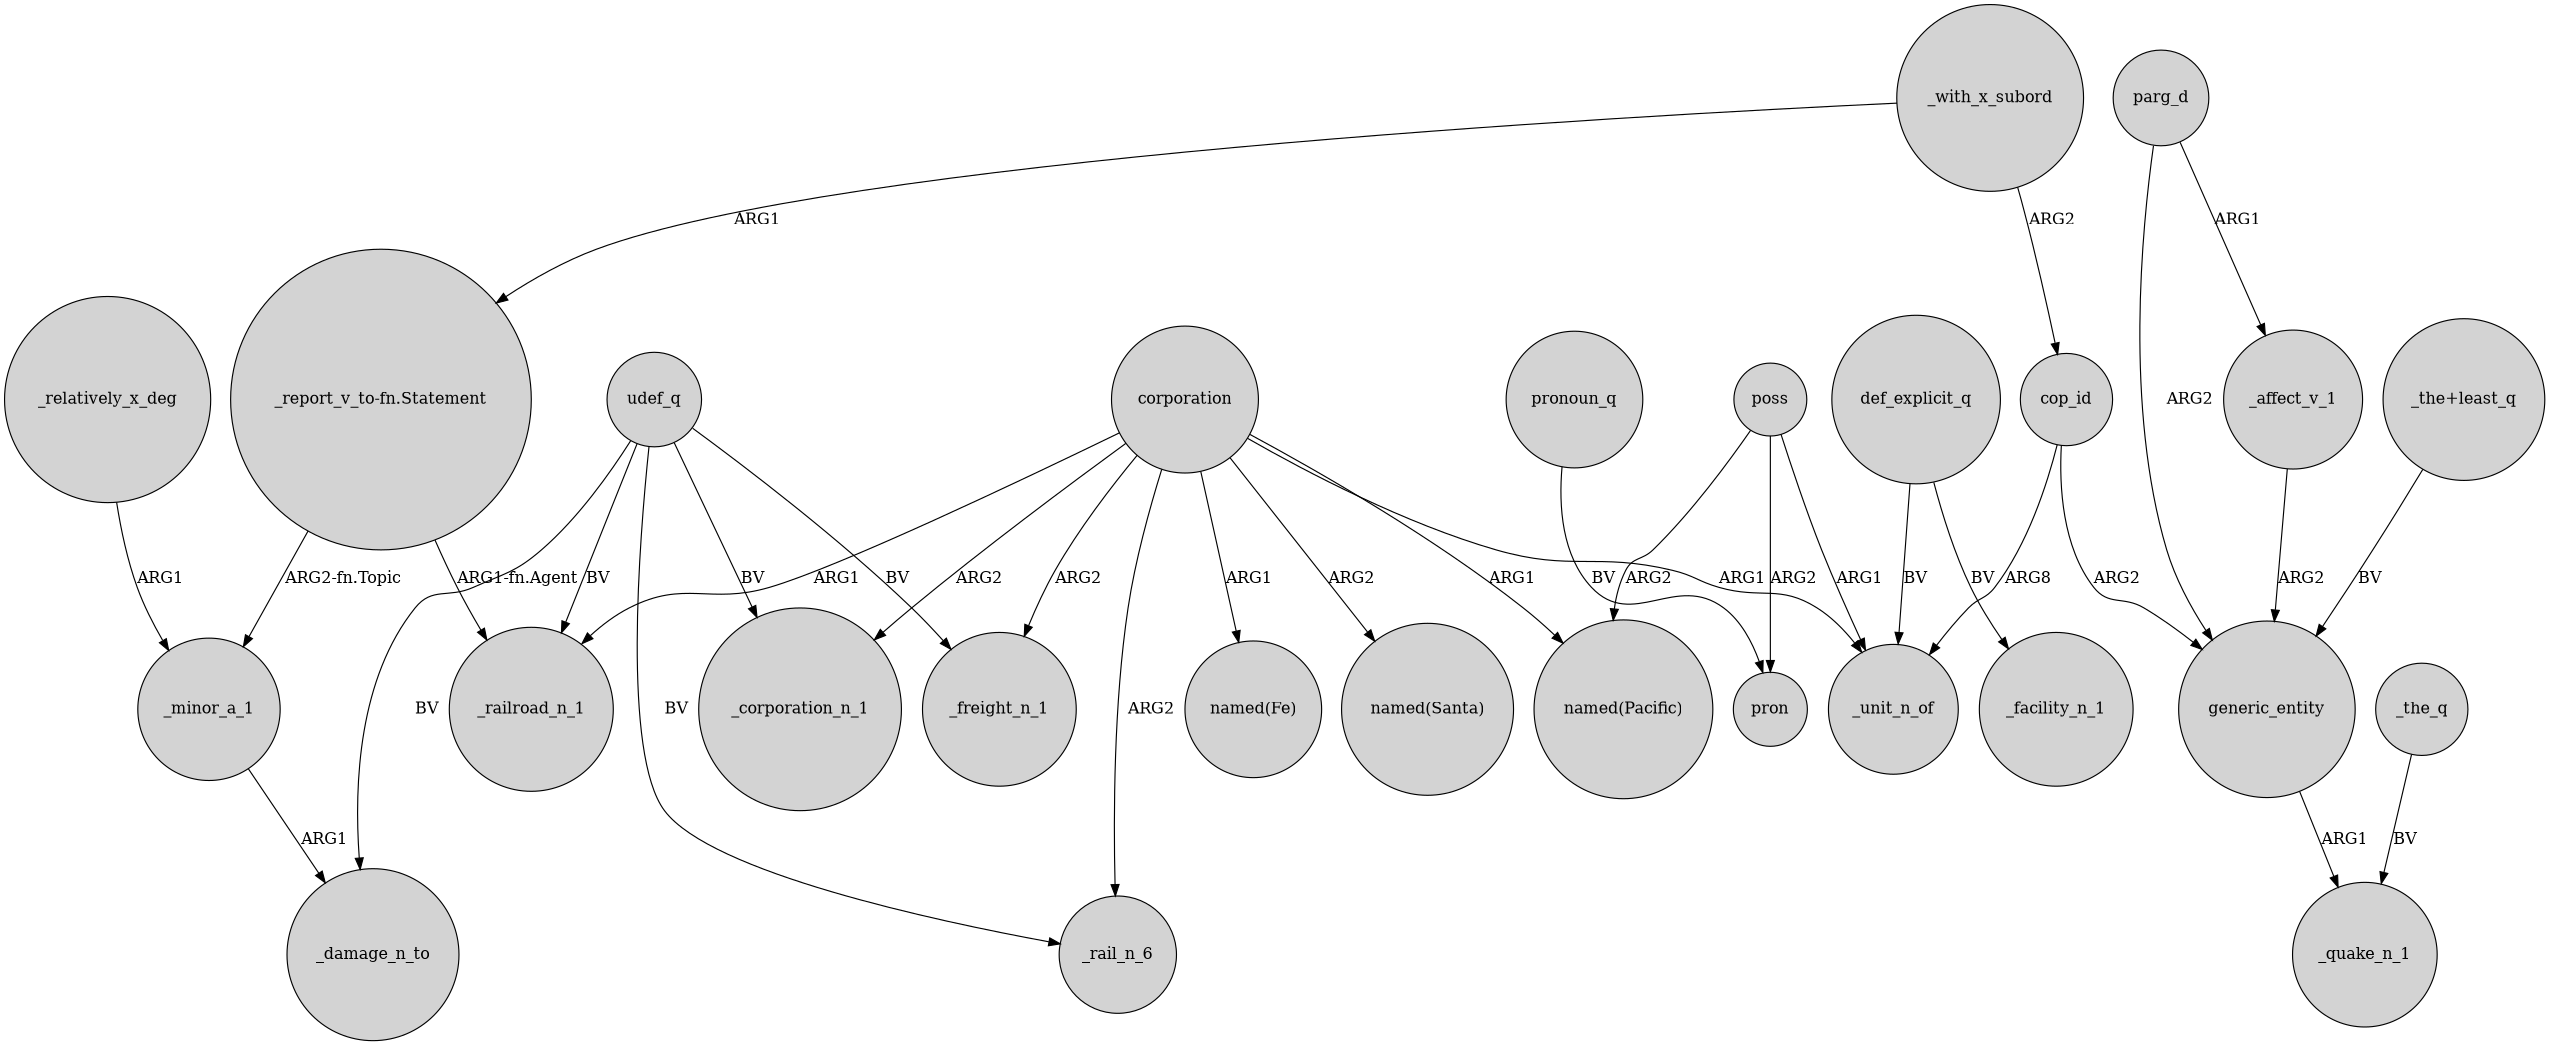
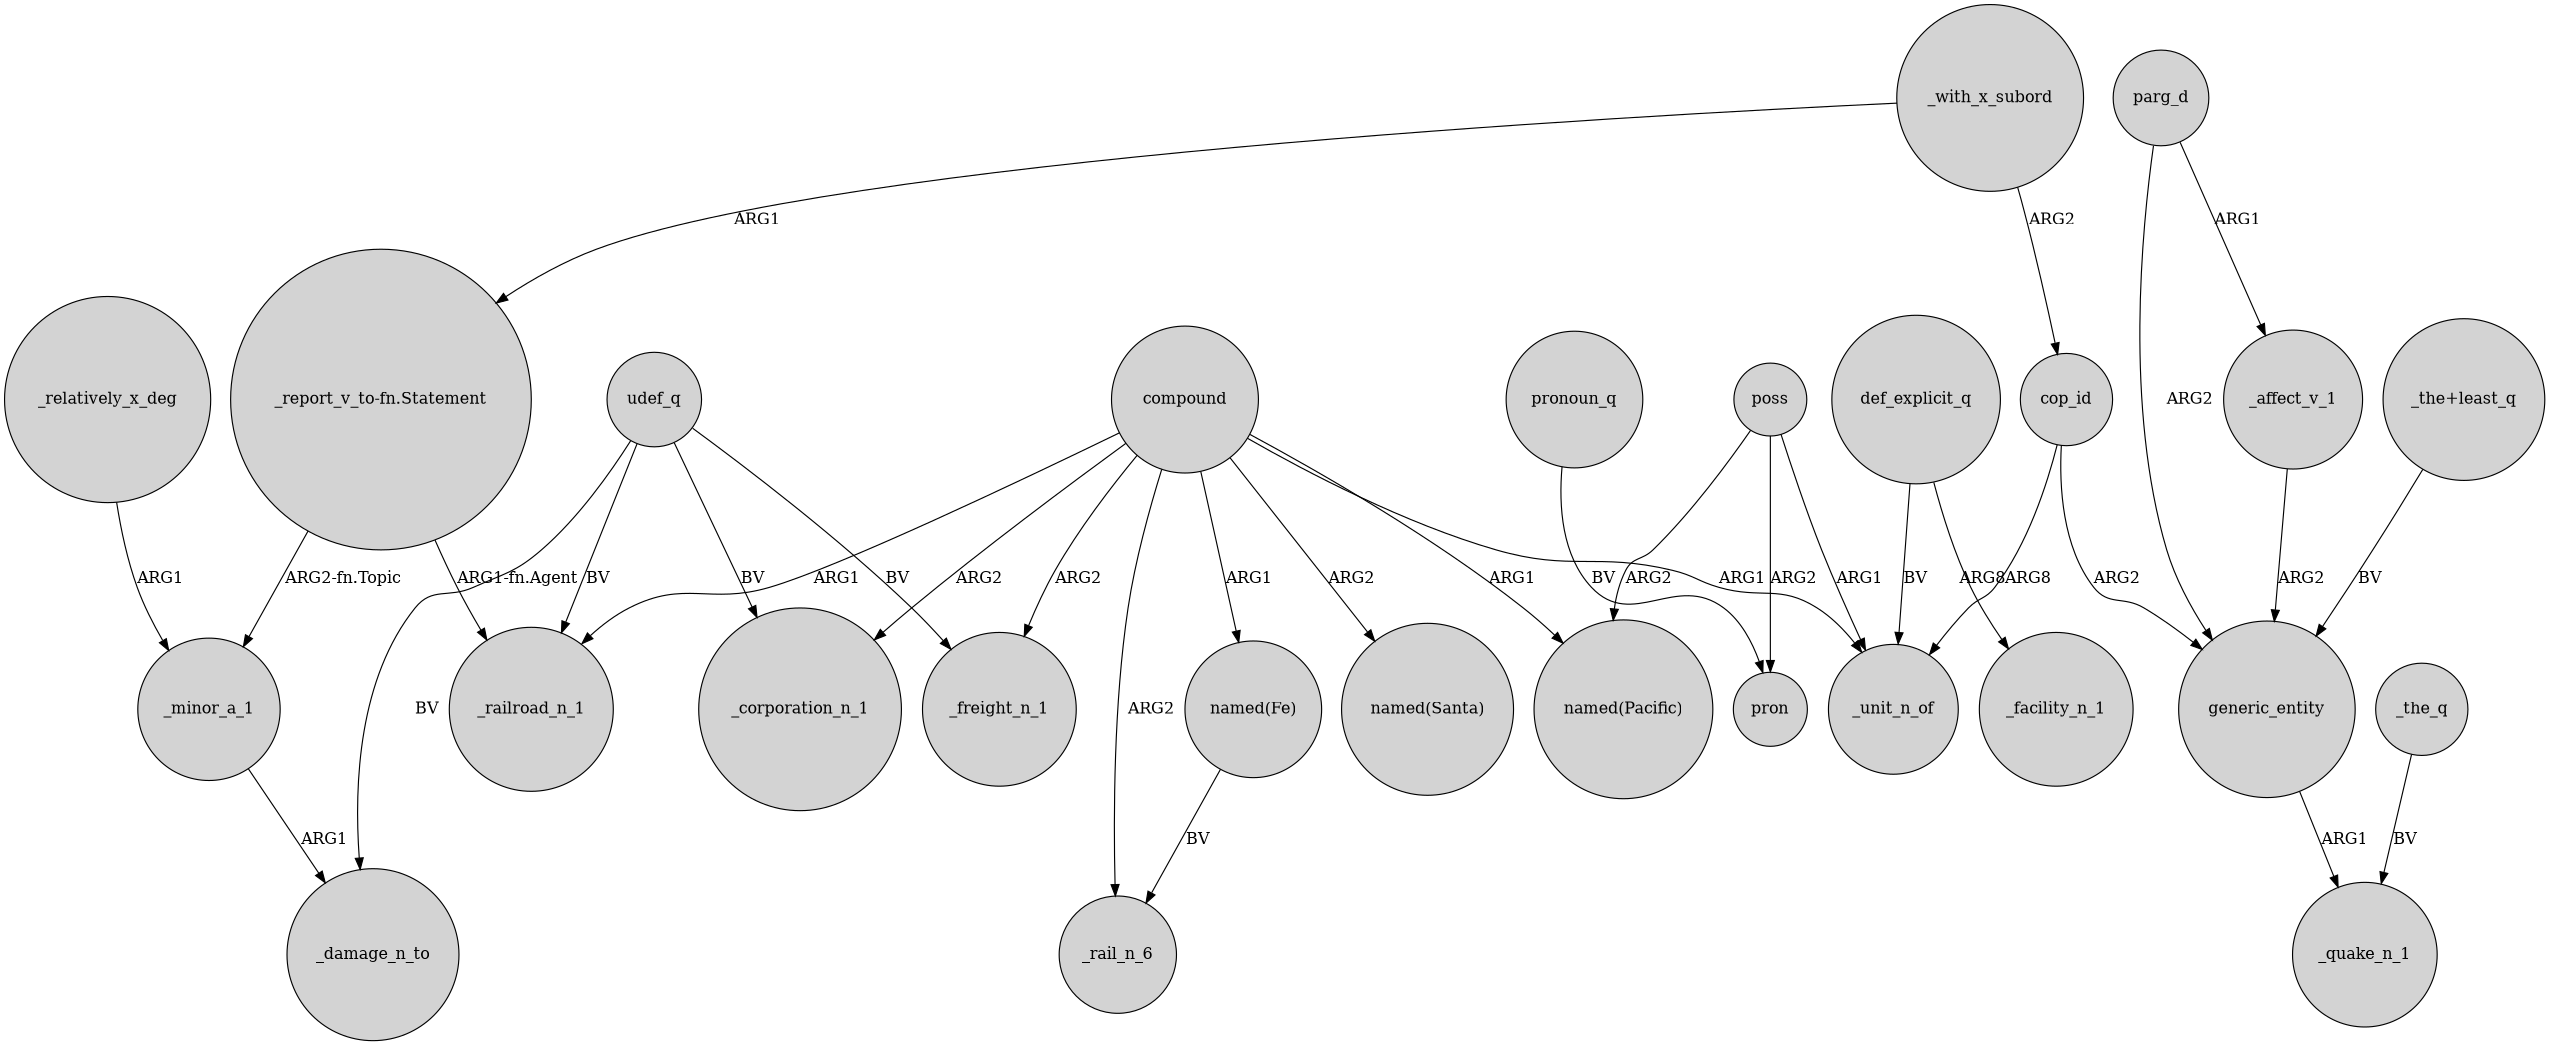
(1185, 400) -> (1185, 400)
(1983, 579) -> (1983, 579)
(680, 825) -> (1186, 831)
